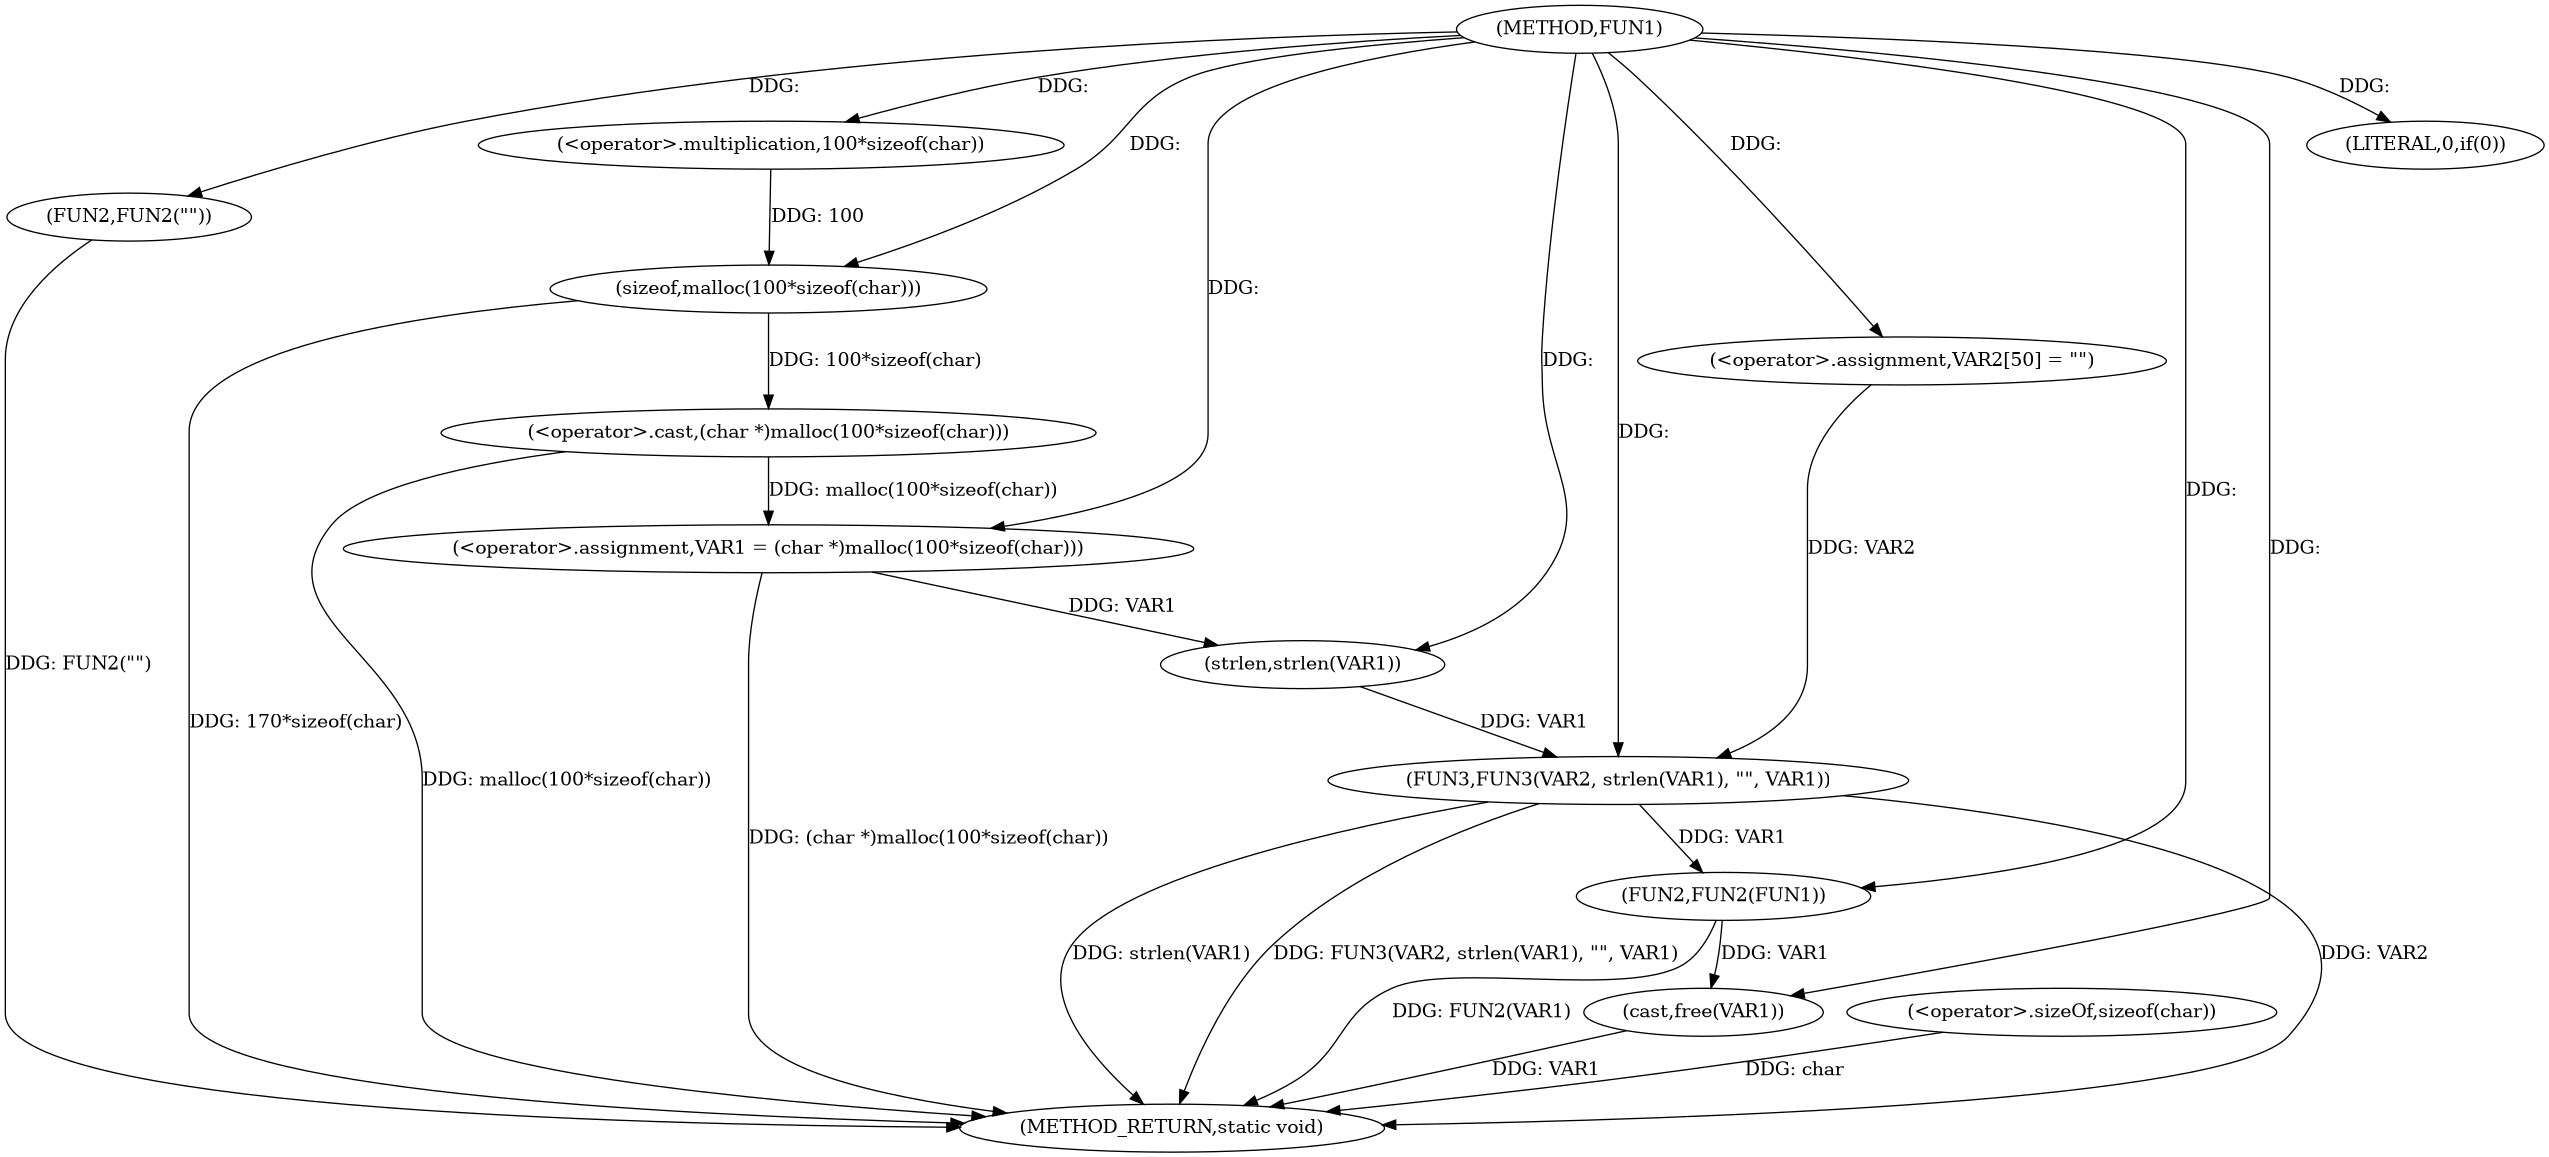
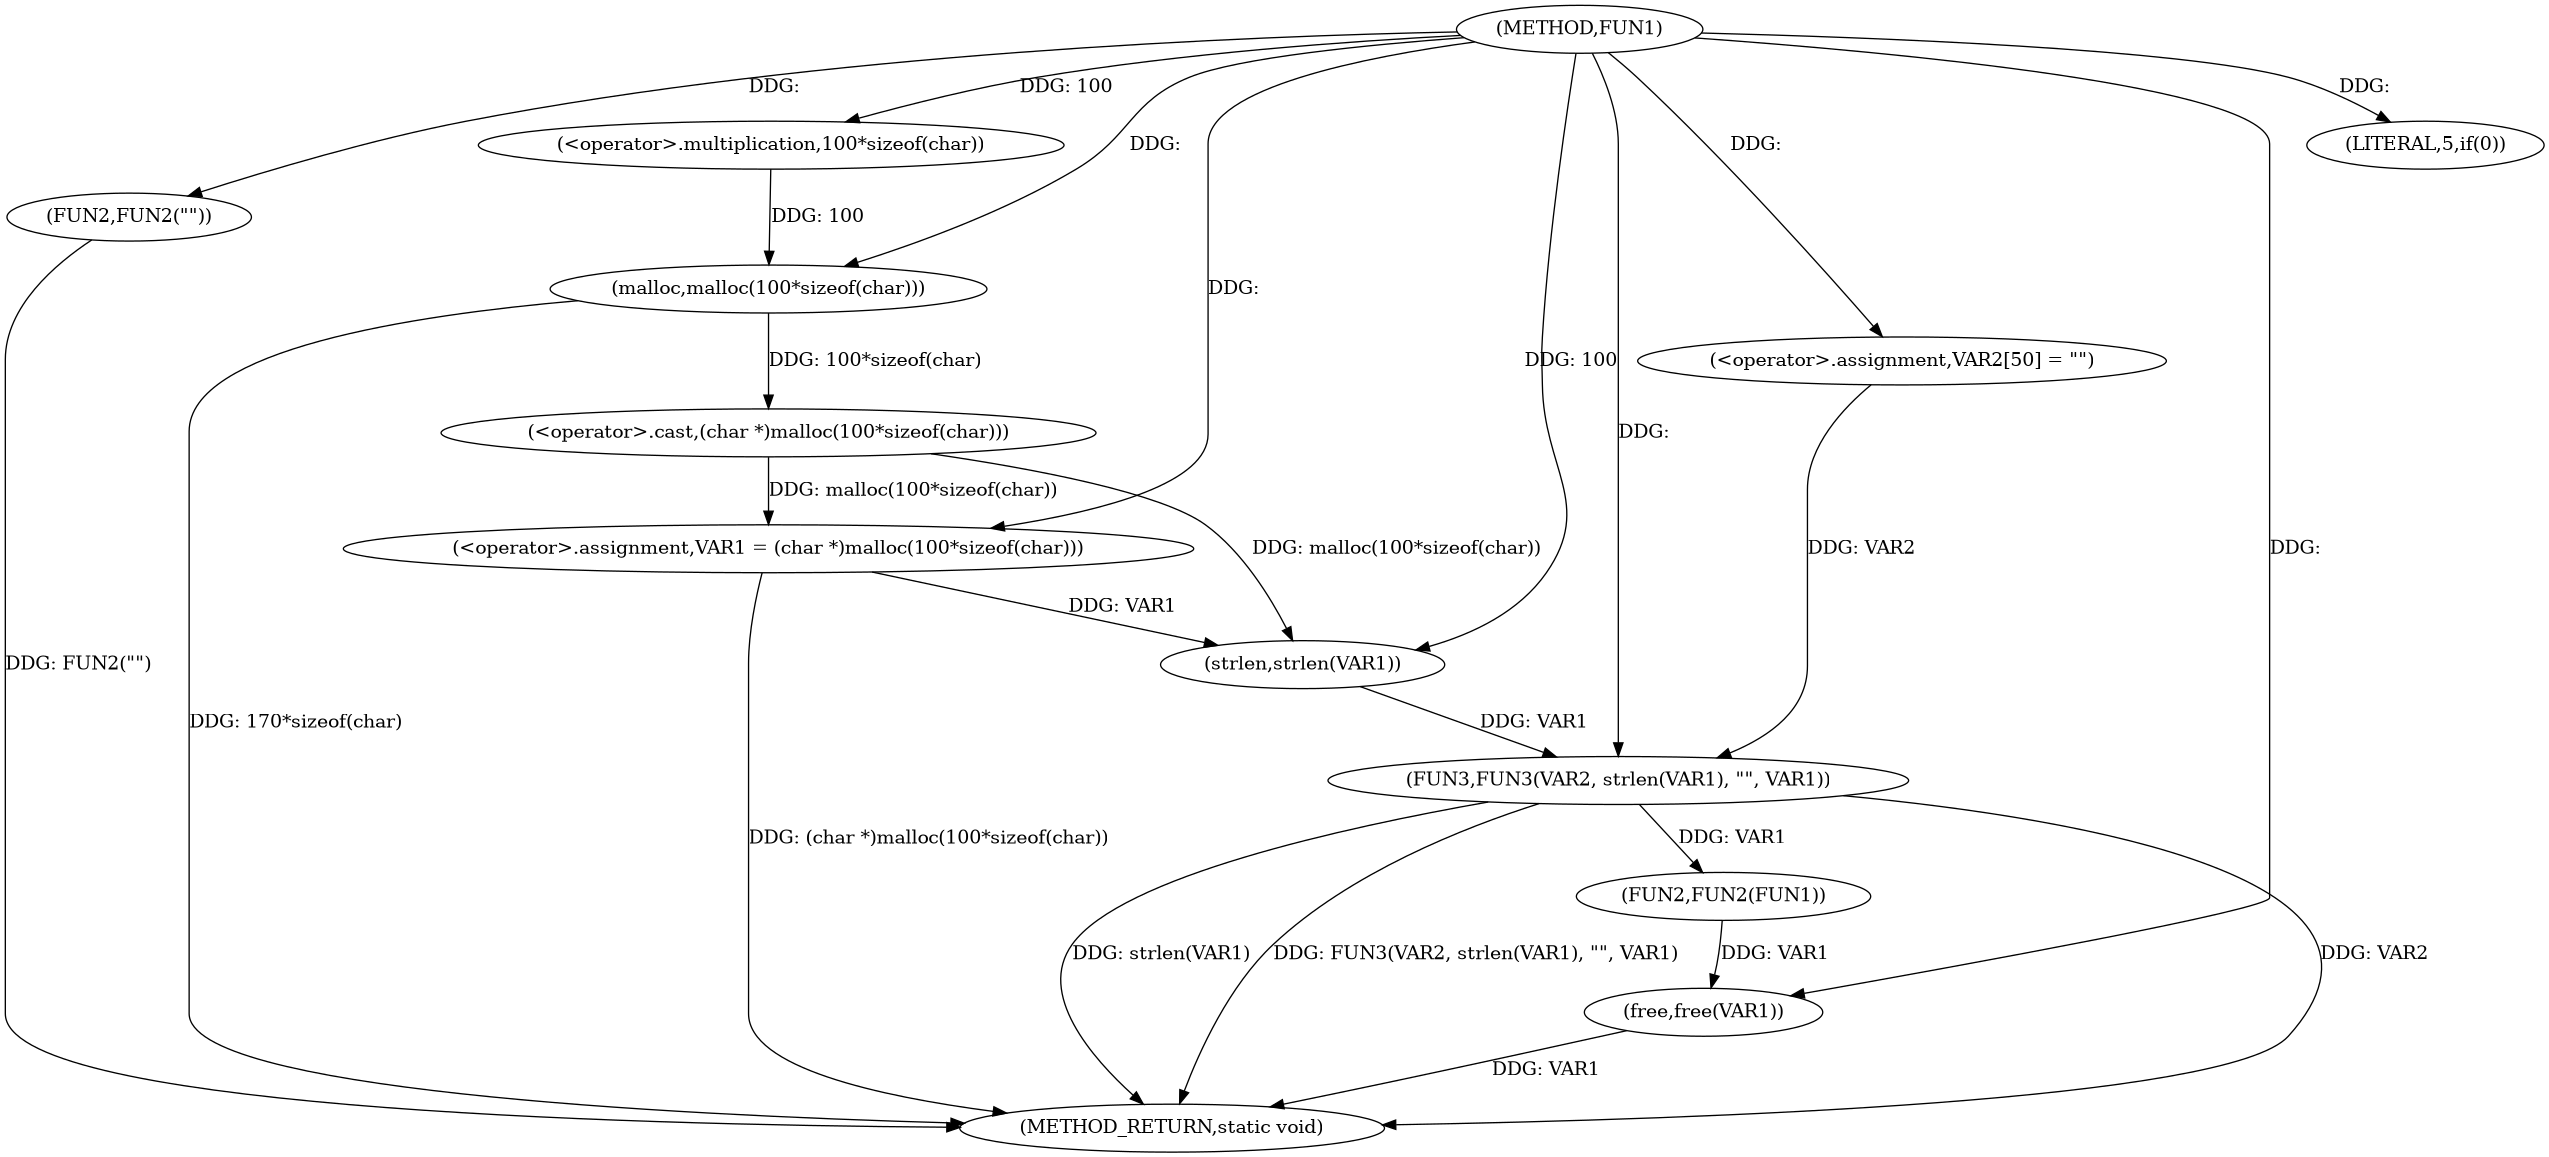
(1066, 87) -> (1066, 87)
(2425, 145) -> (2425, 145)
(769, 289) -> (769, 289)
(1571, 361) -> (1571, 361)
(2186, 377) -> none
(422, 910) -> (1116, 489)
(1476, 978) -> none
(1704, 1012) -> (1704, 1012)
(2062, 1012) -> none
